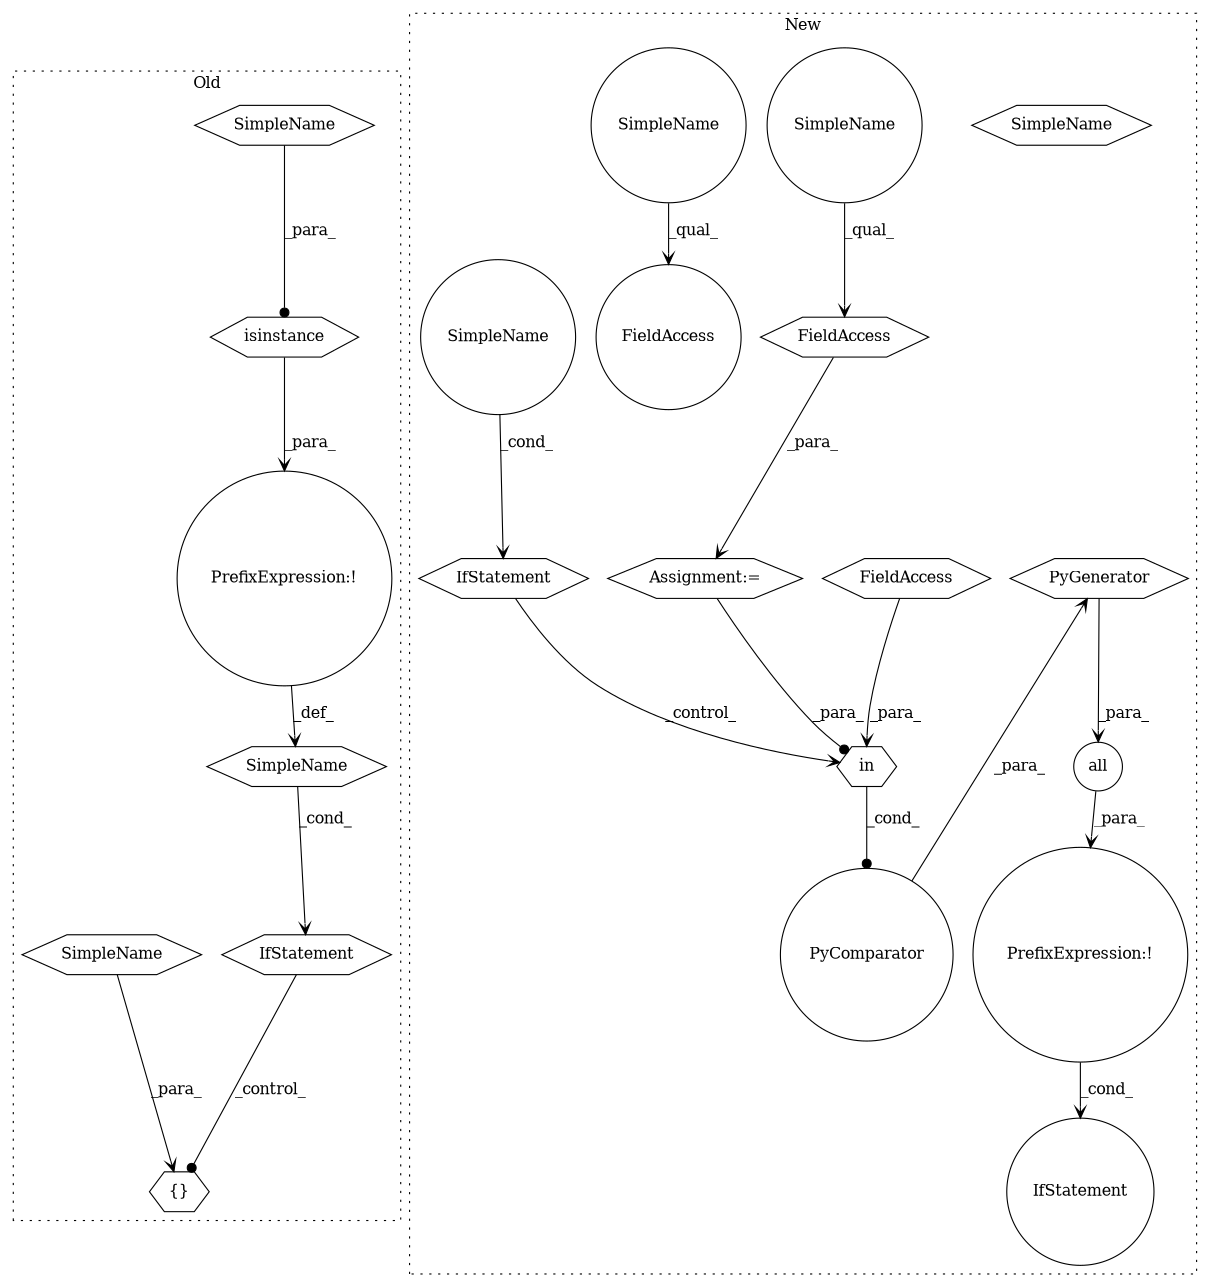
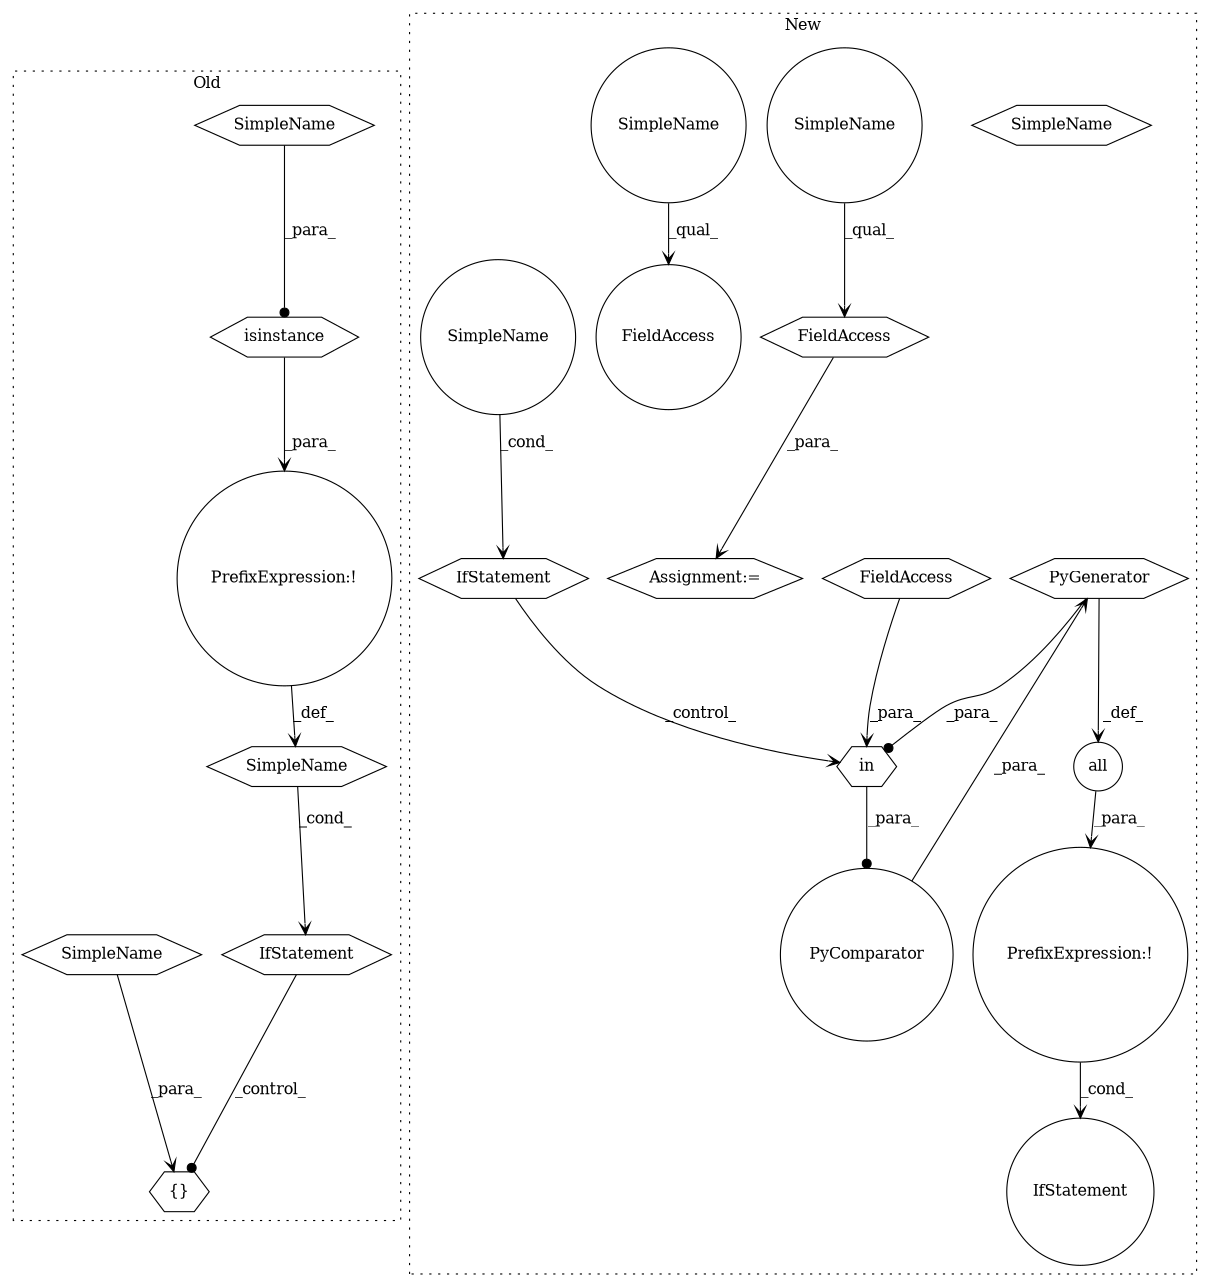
(773, 677) -> (999, 686)
(1124, 714) -> (1124, 714)
(893, 819) -> (893, 819)
